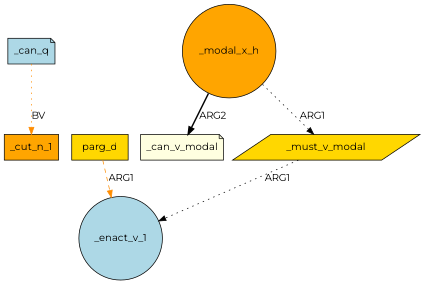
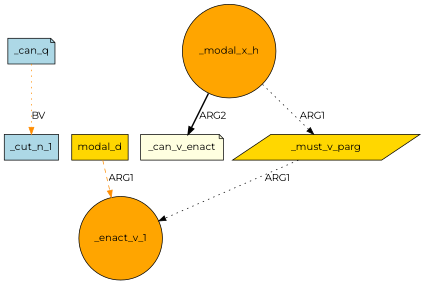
(31, 147) -> (31, 147)
(100, 147) -> (100, 147)
(182, 147) -> (182, 147)
(326, 147) -> (326, 147)
(121, 238) -> (121, 238)
